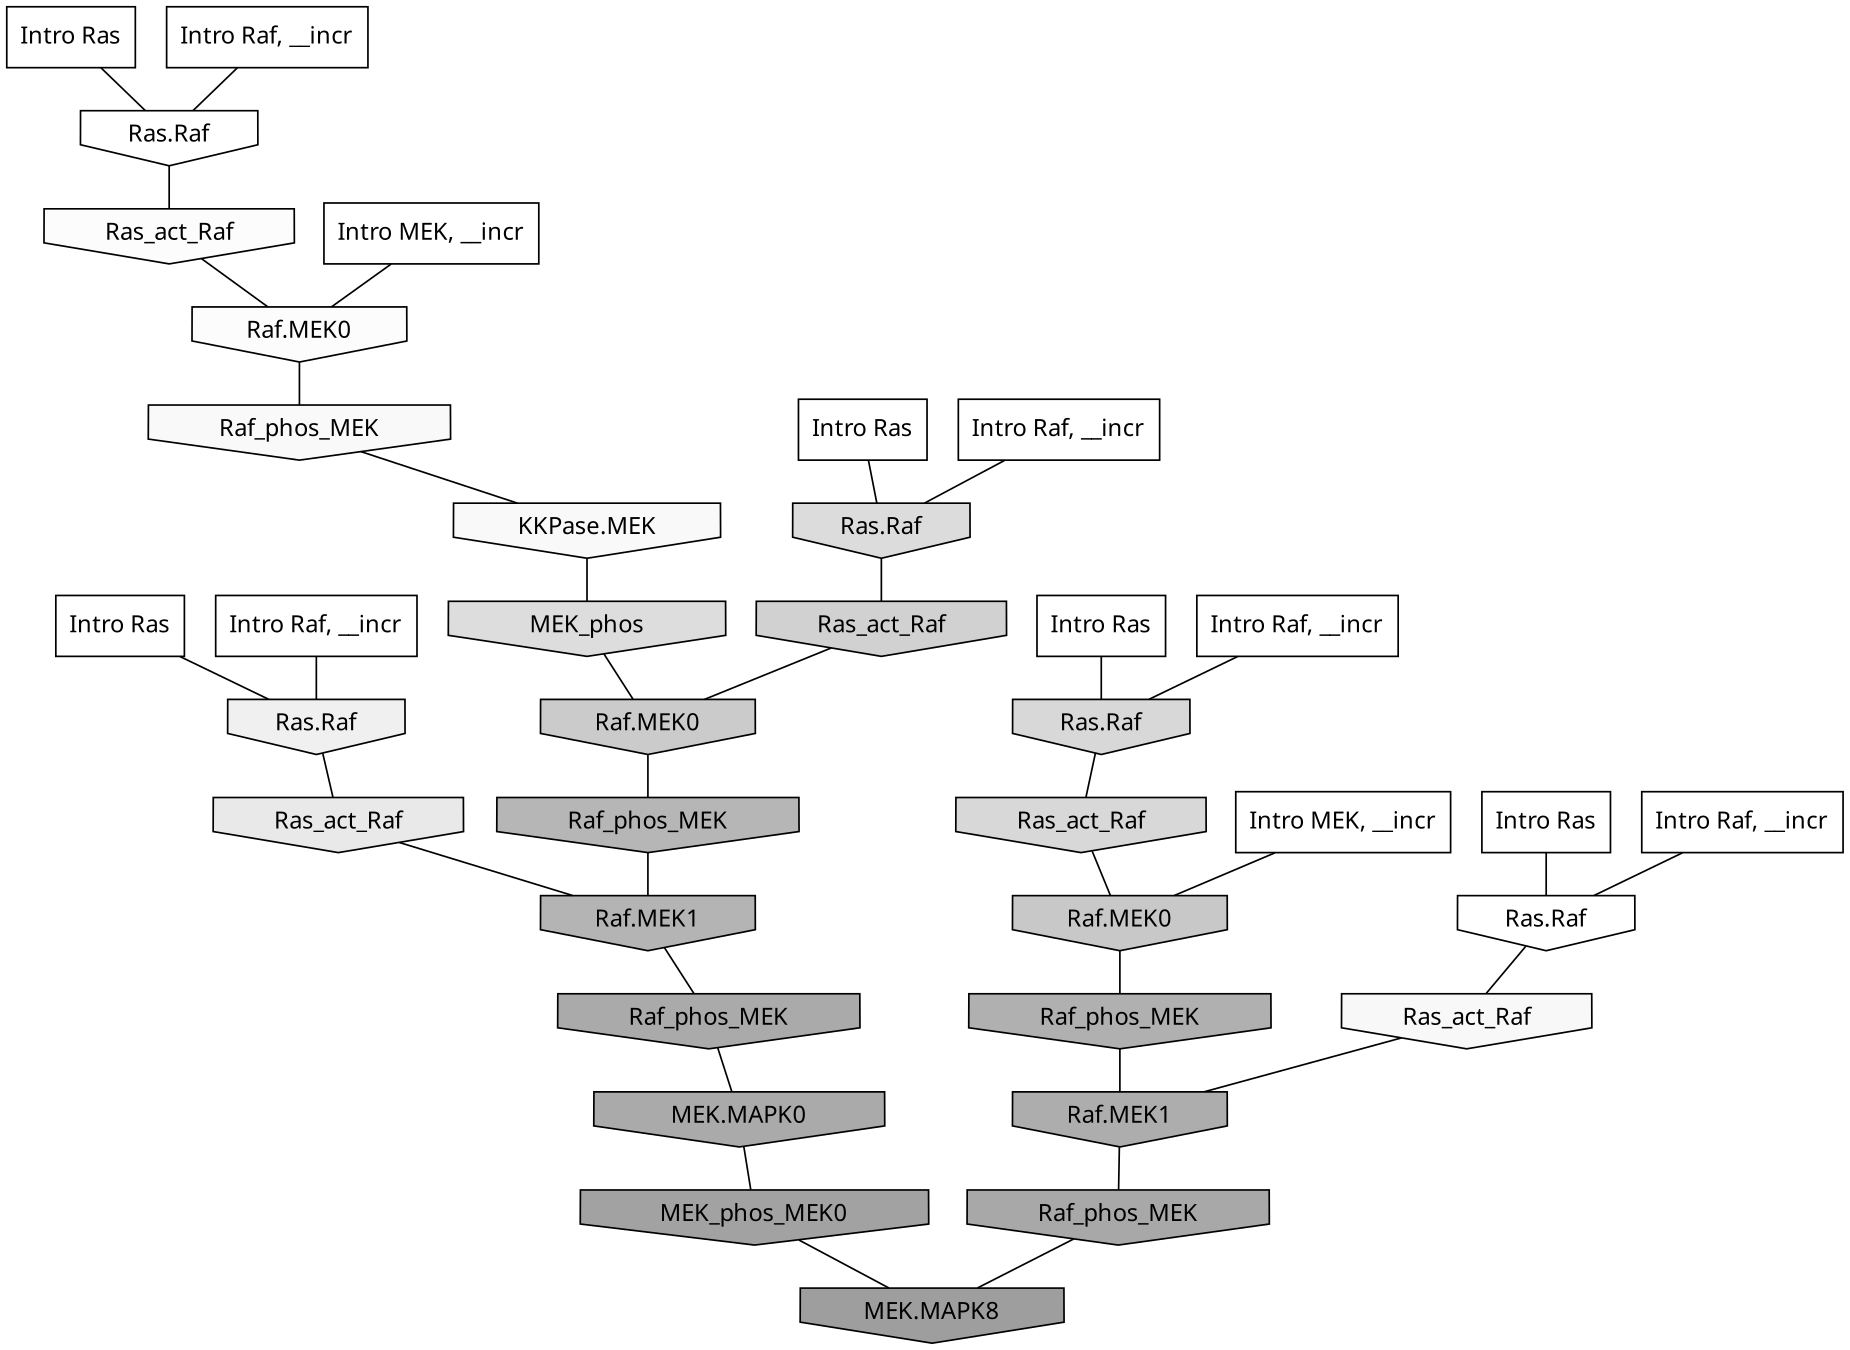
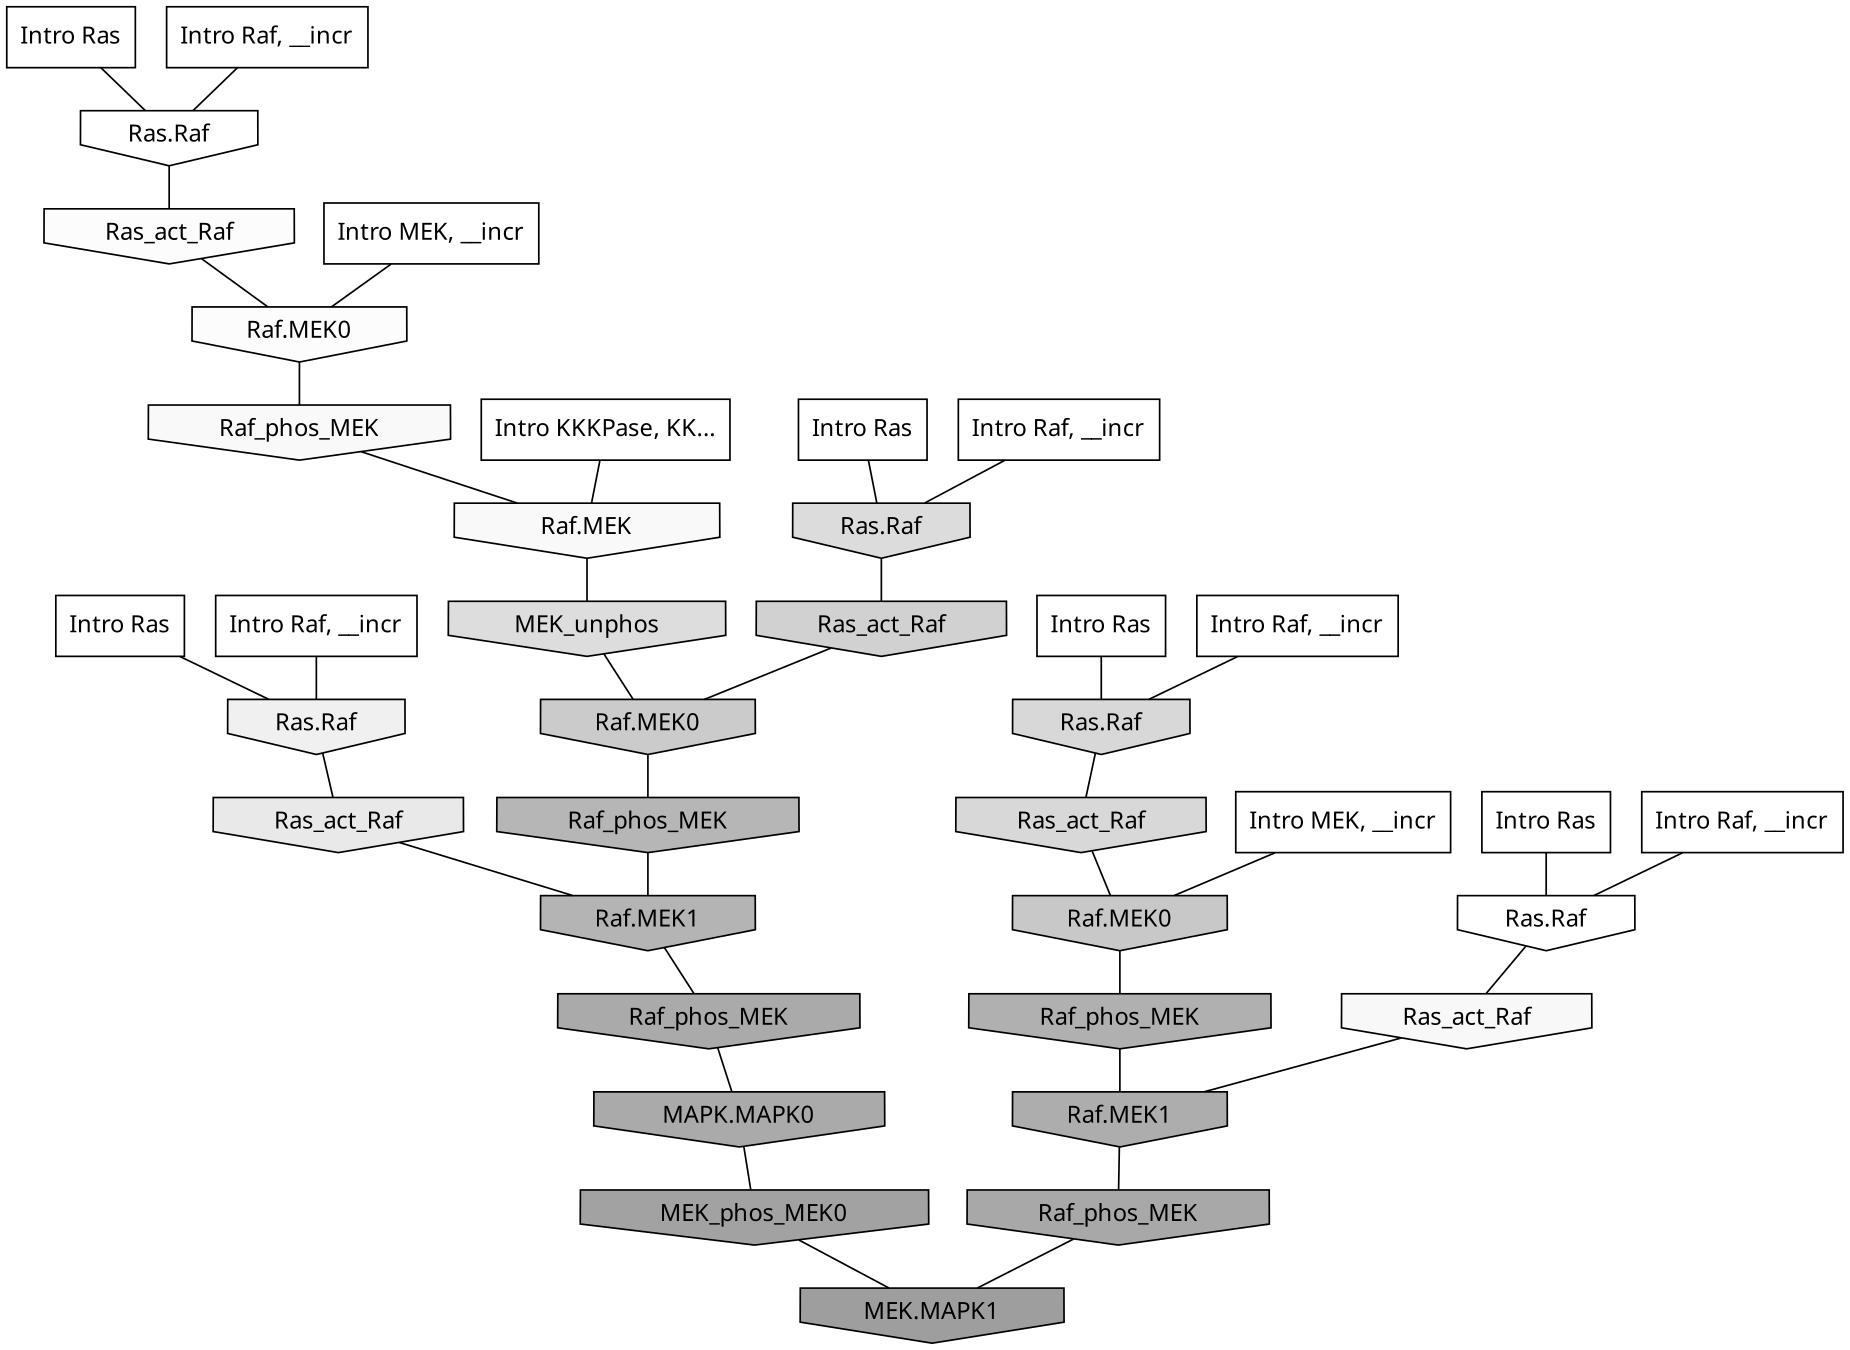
none -> (606, 430)
(587, 528) -> (587, 528)
(587, 626) -> (587, 626)
(739, 1116) -> (739, 1116)
(932, 1313) -> (932, 1313)
